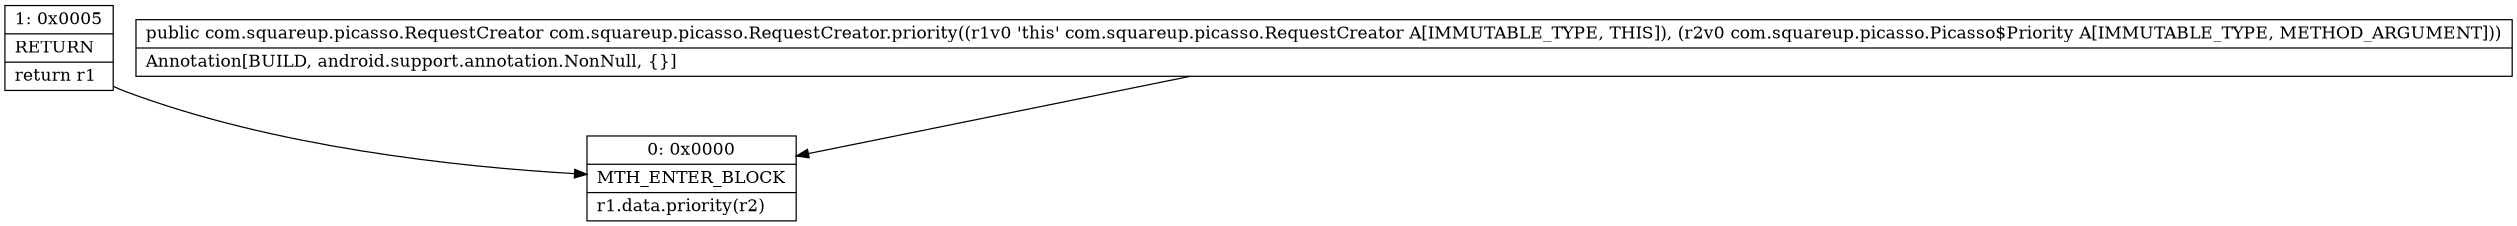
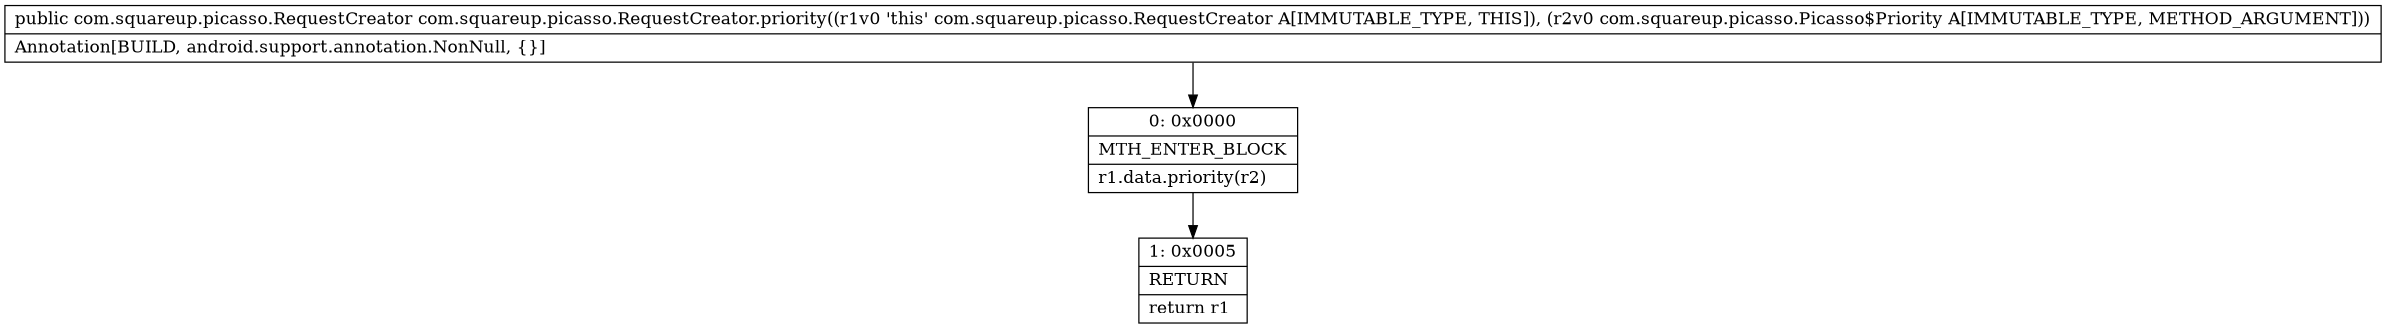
(340, 147) -> (1193, 209)
